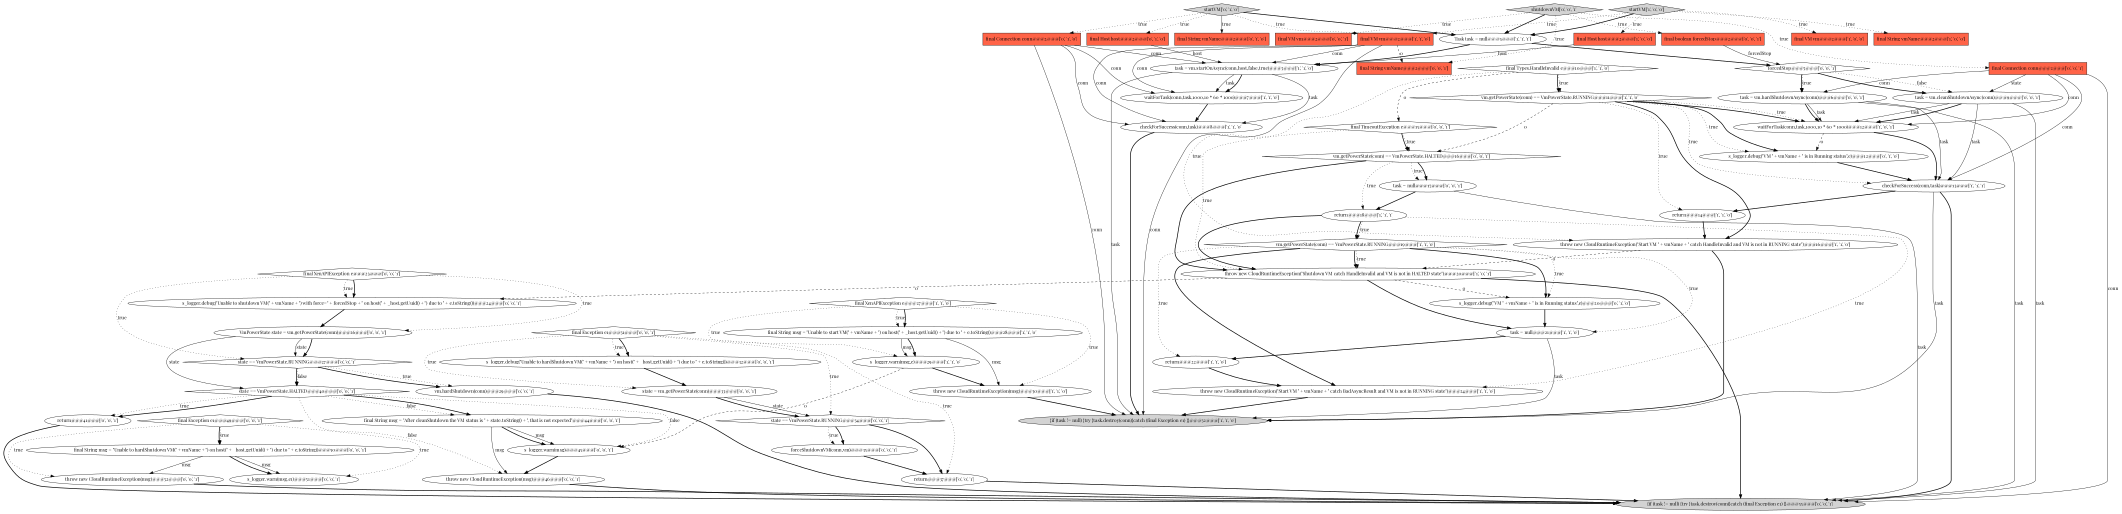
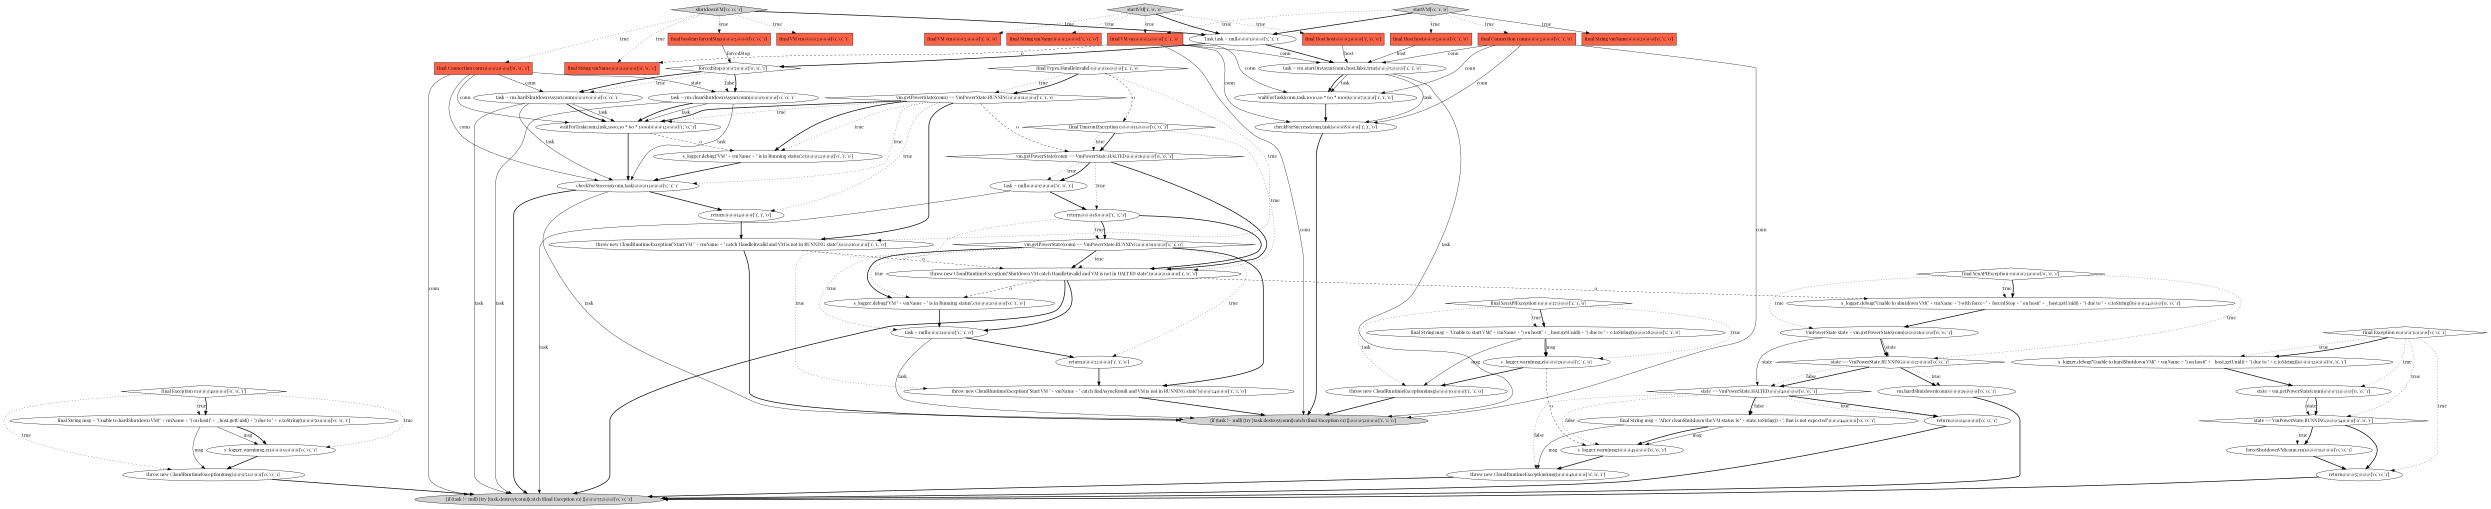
(1094, 347) -> (1366, 347)
none -> (244, 462)
